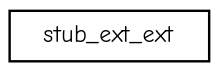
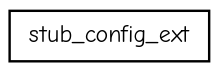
(109, 36) -> (109, 36)
